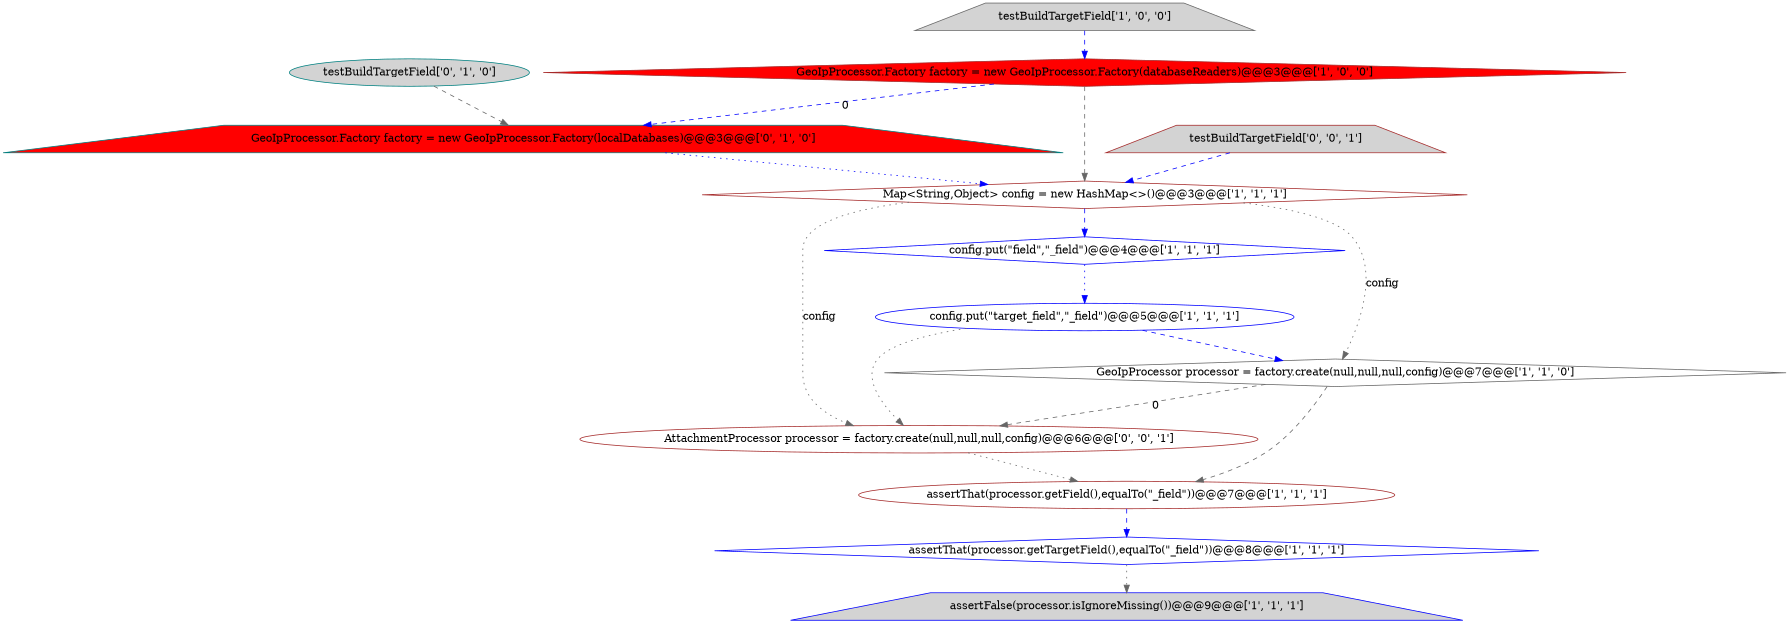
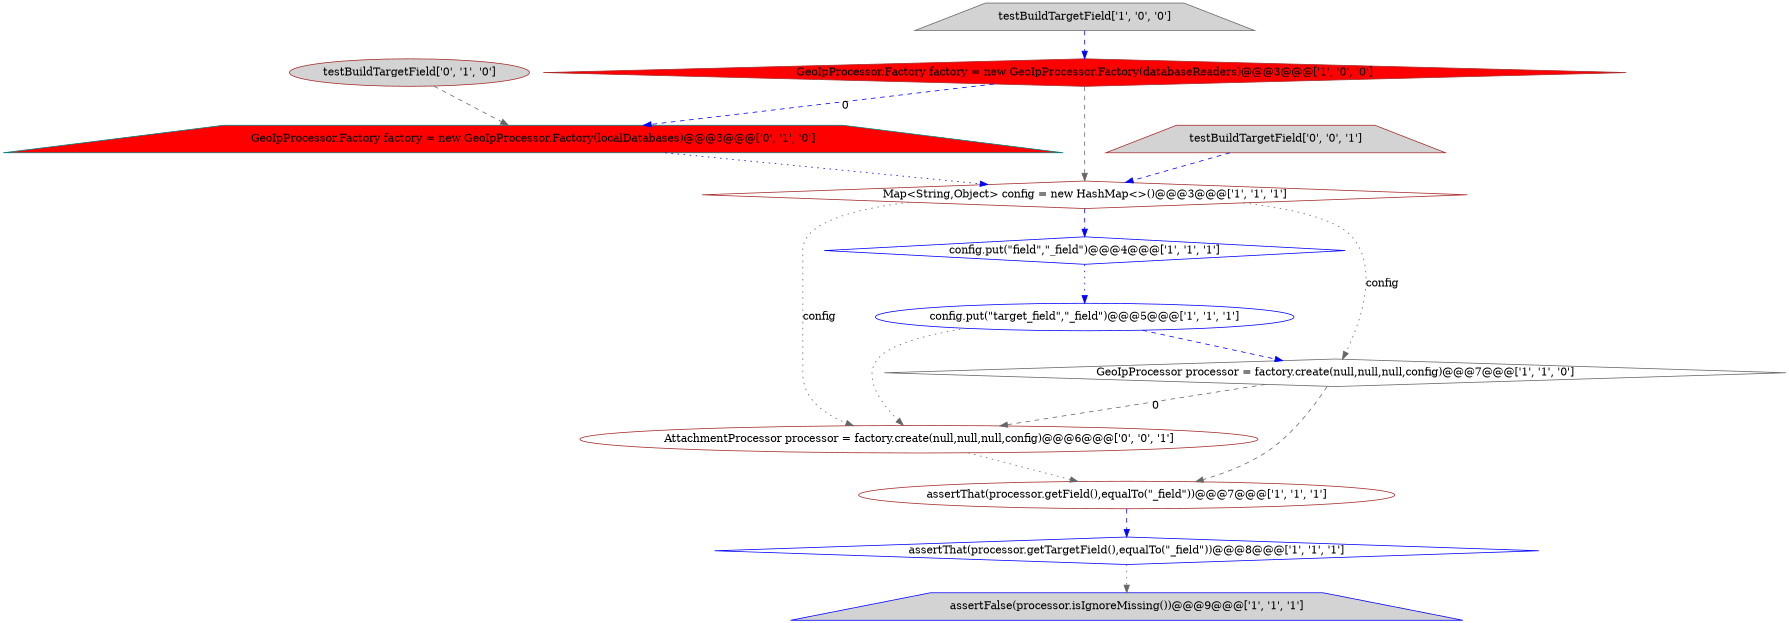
(409, 73) -> (409, 73)
